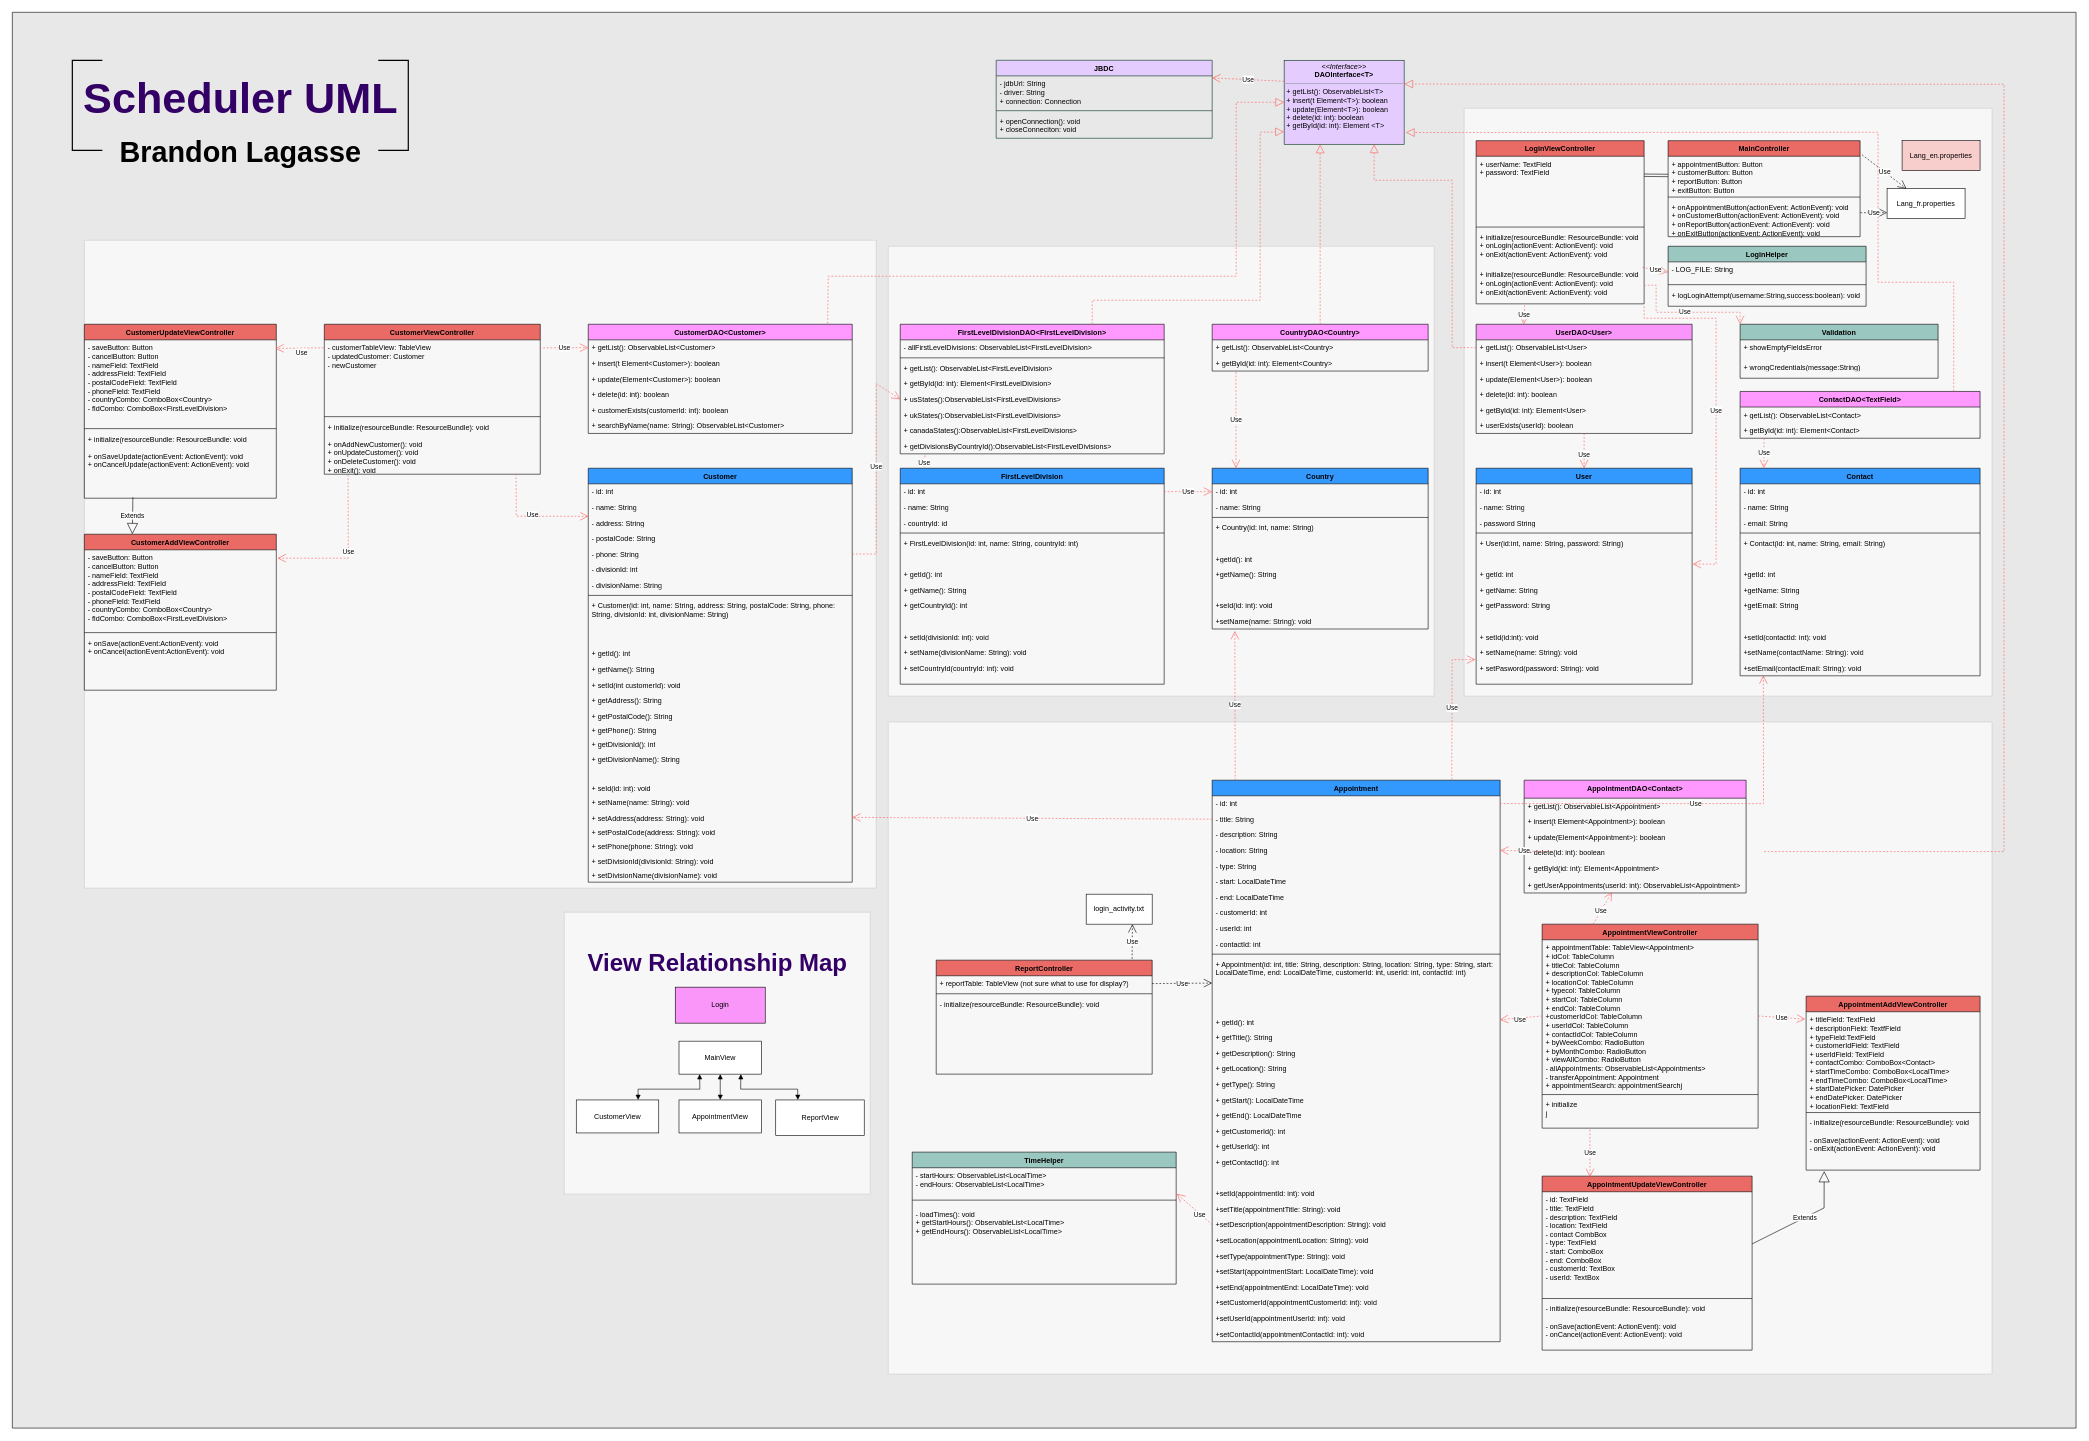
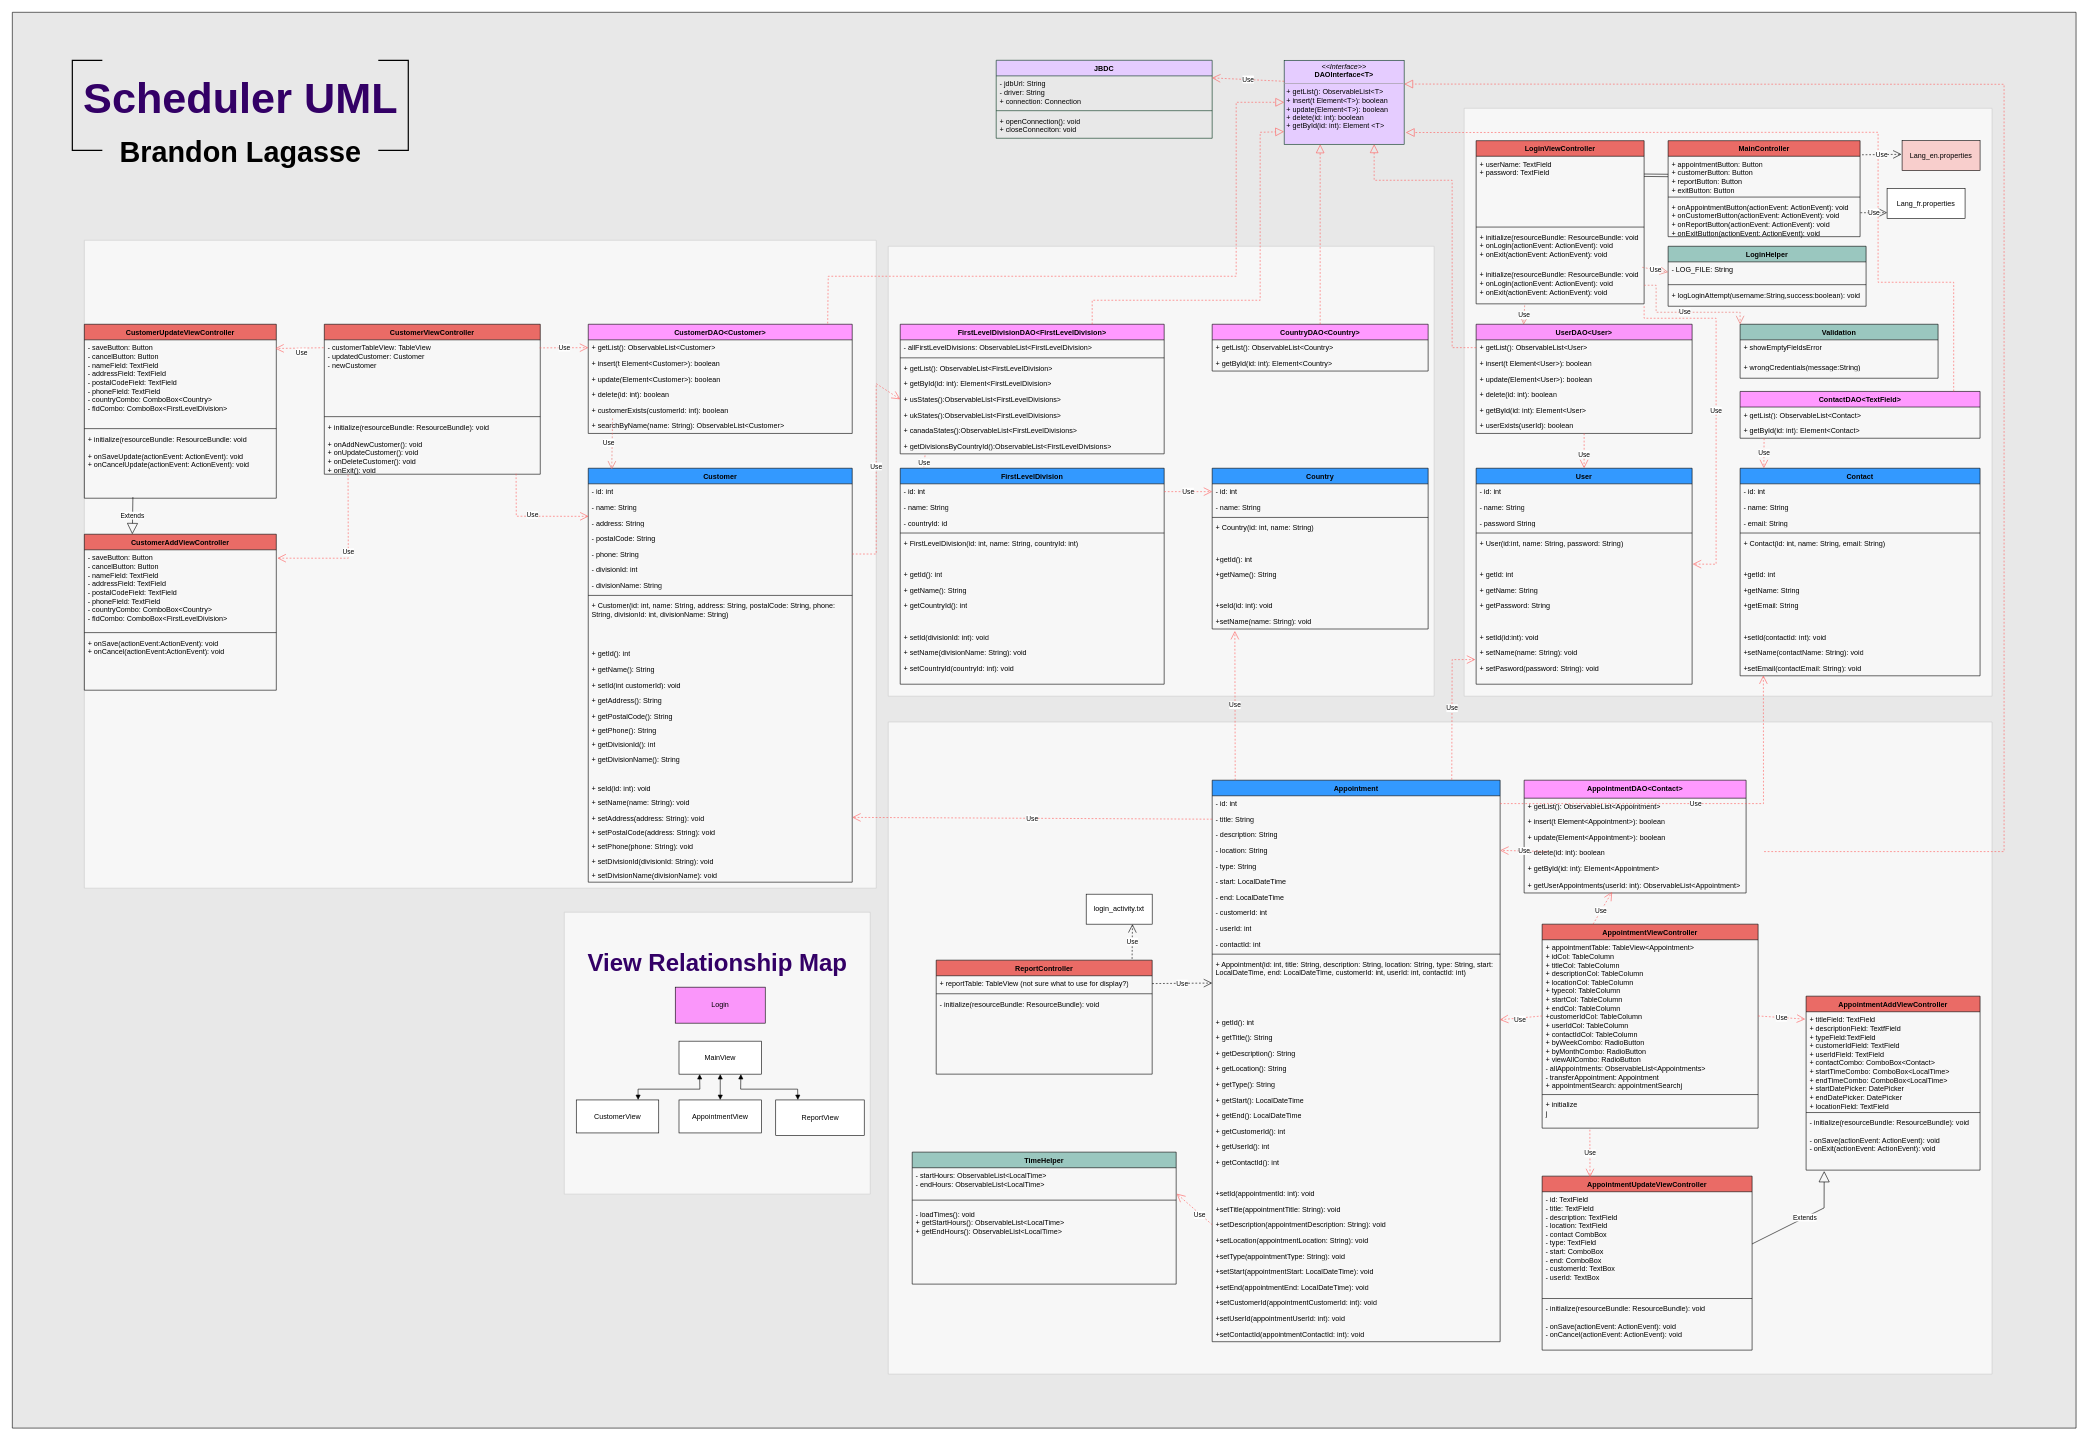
(1884, 171) -> (1881, 155)
(1236, 419) -> none
none -> (612, 442)
